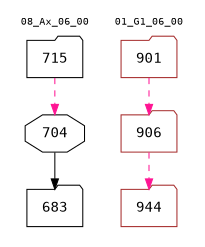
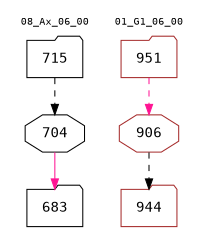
(149, 59) -> (149, 59)
(55, 91) -> (55, 91)
(149, 133) -> (149, 133)
(55, 166) -> (55, 166)
(149, 166) -> (149, 166)
